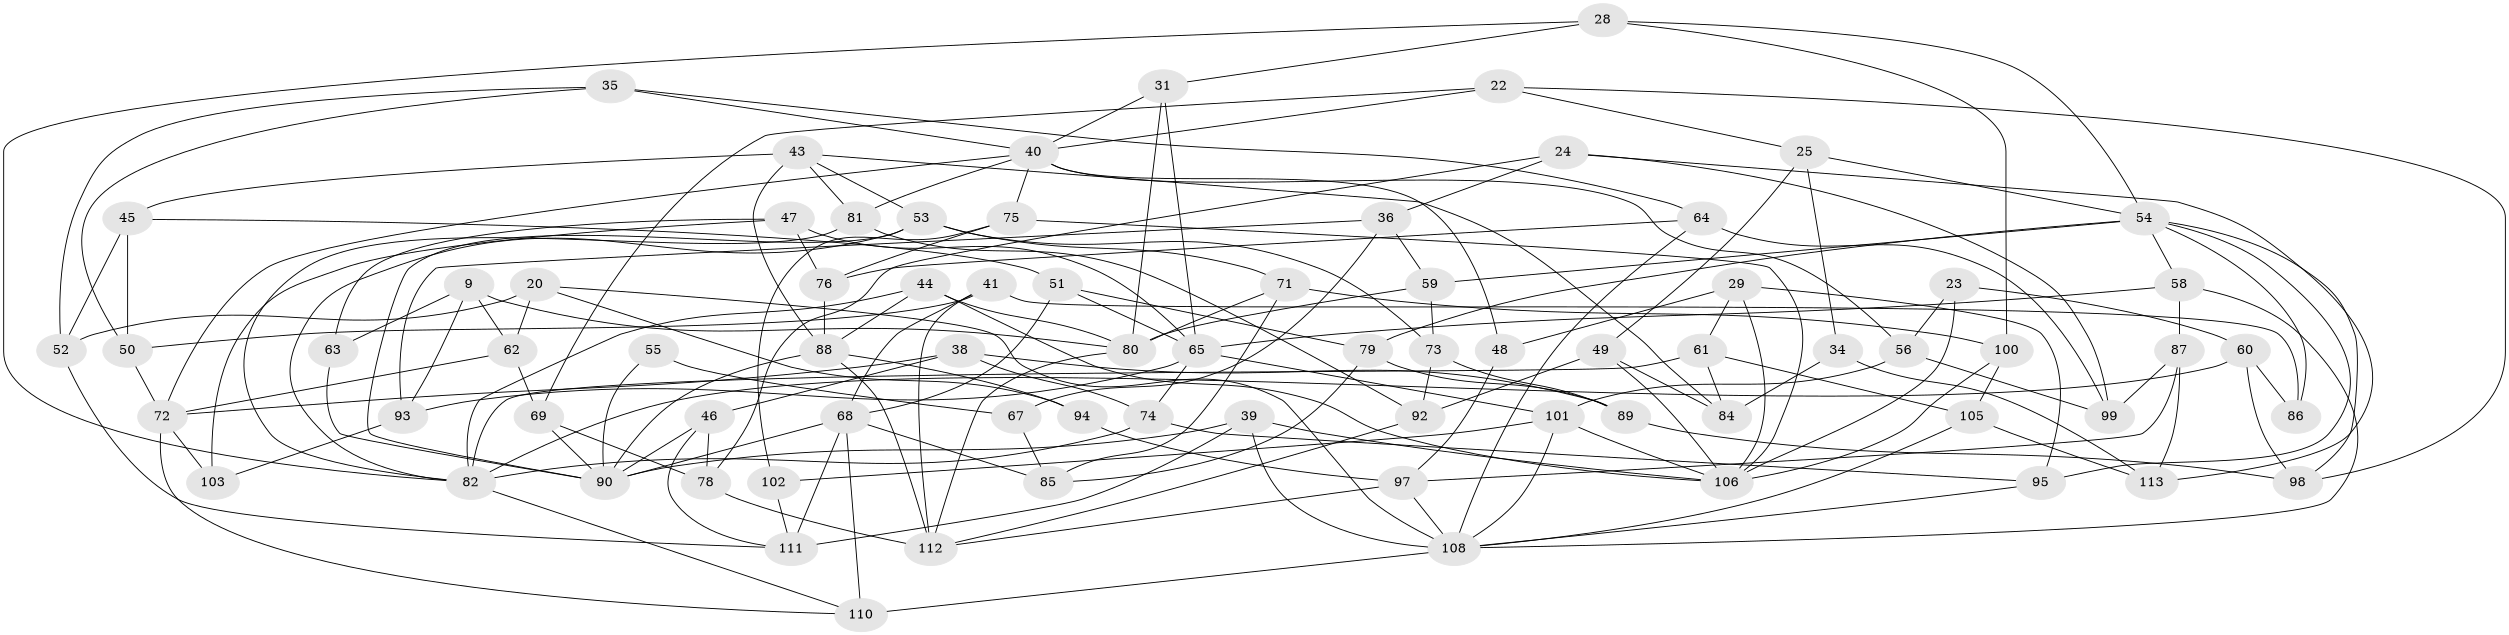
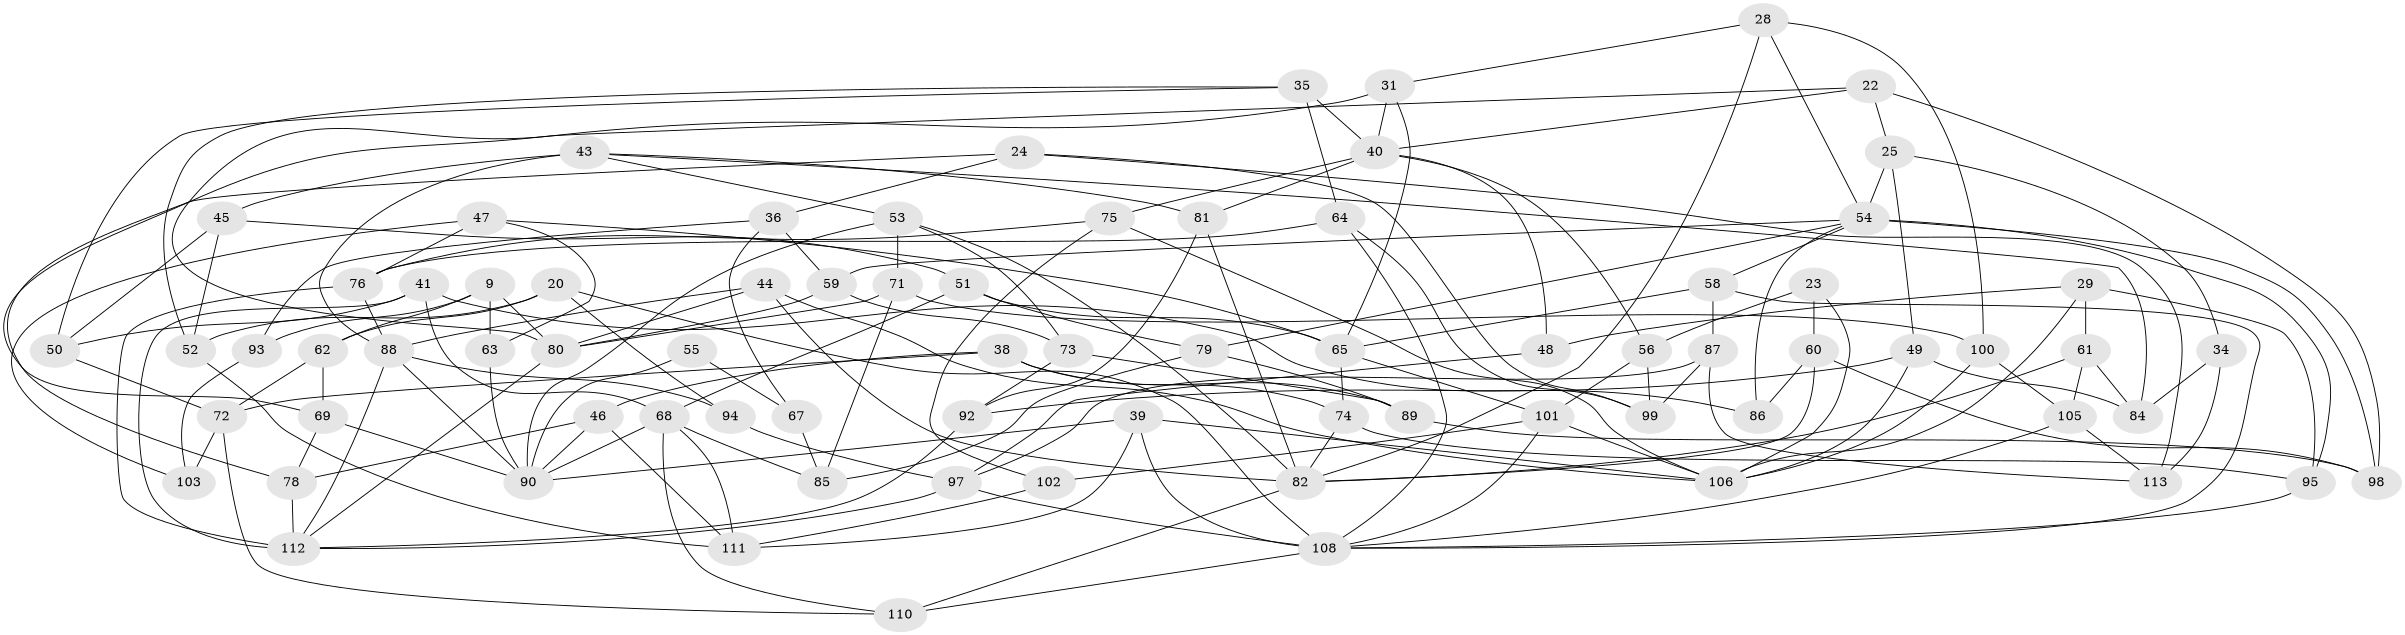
(553, 210) -> none
none -> (118, 386)
(822, 397) -> none
